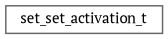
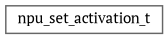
(84, 20) -> (84, 20)
